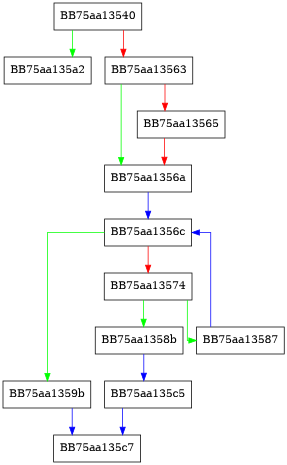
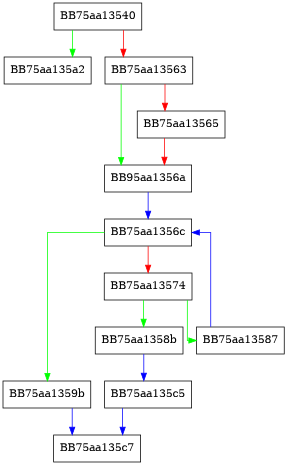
(148, 178) -> (148, 178)
